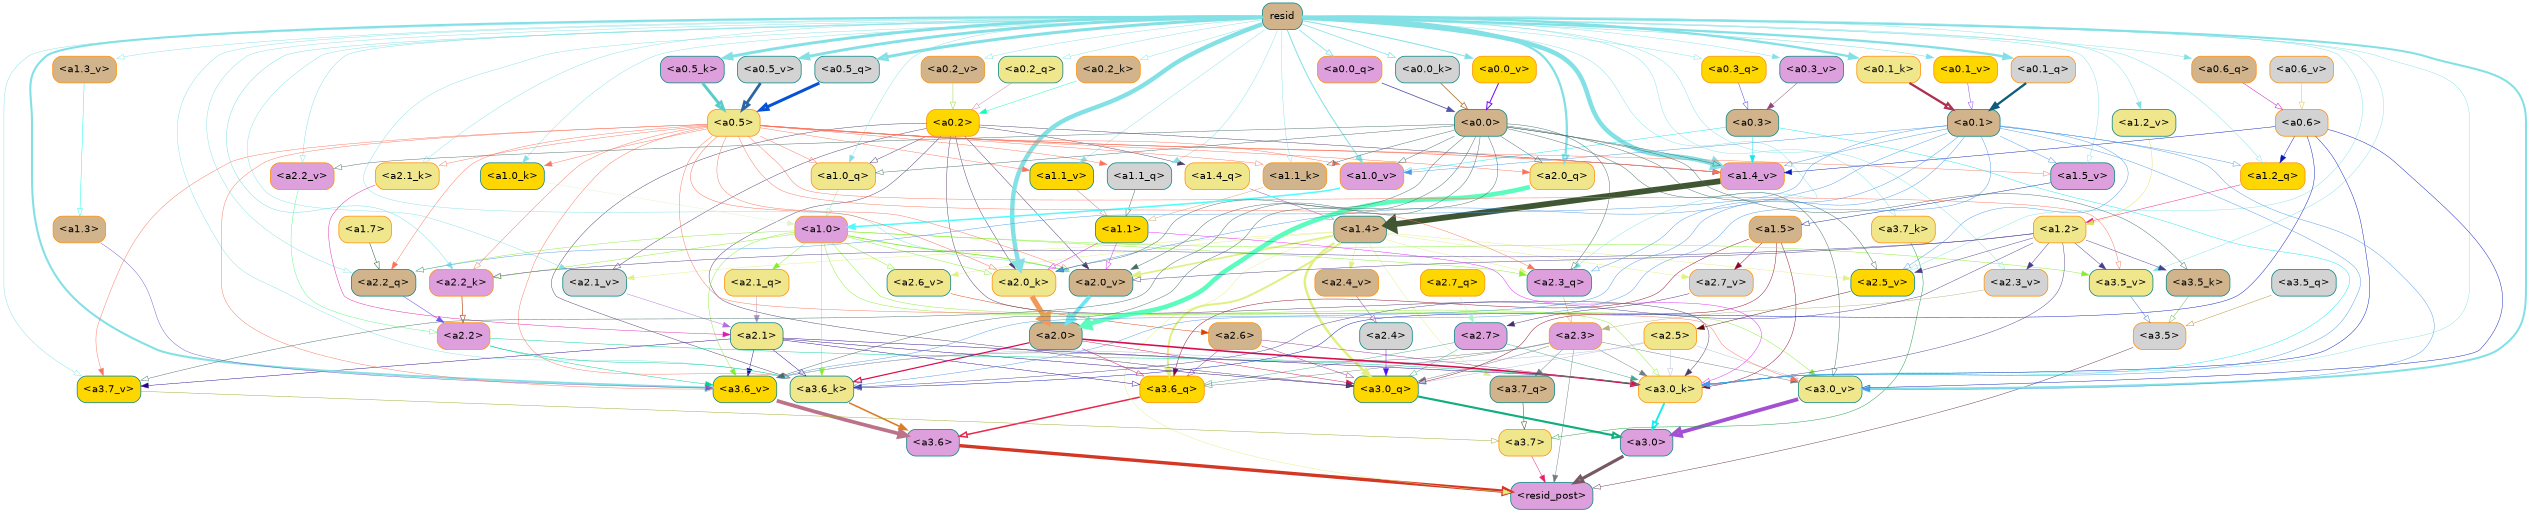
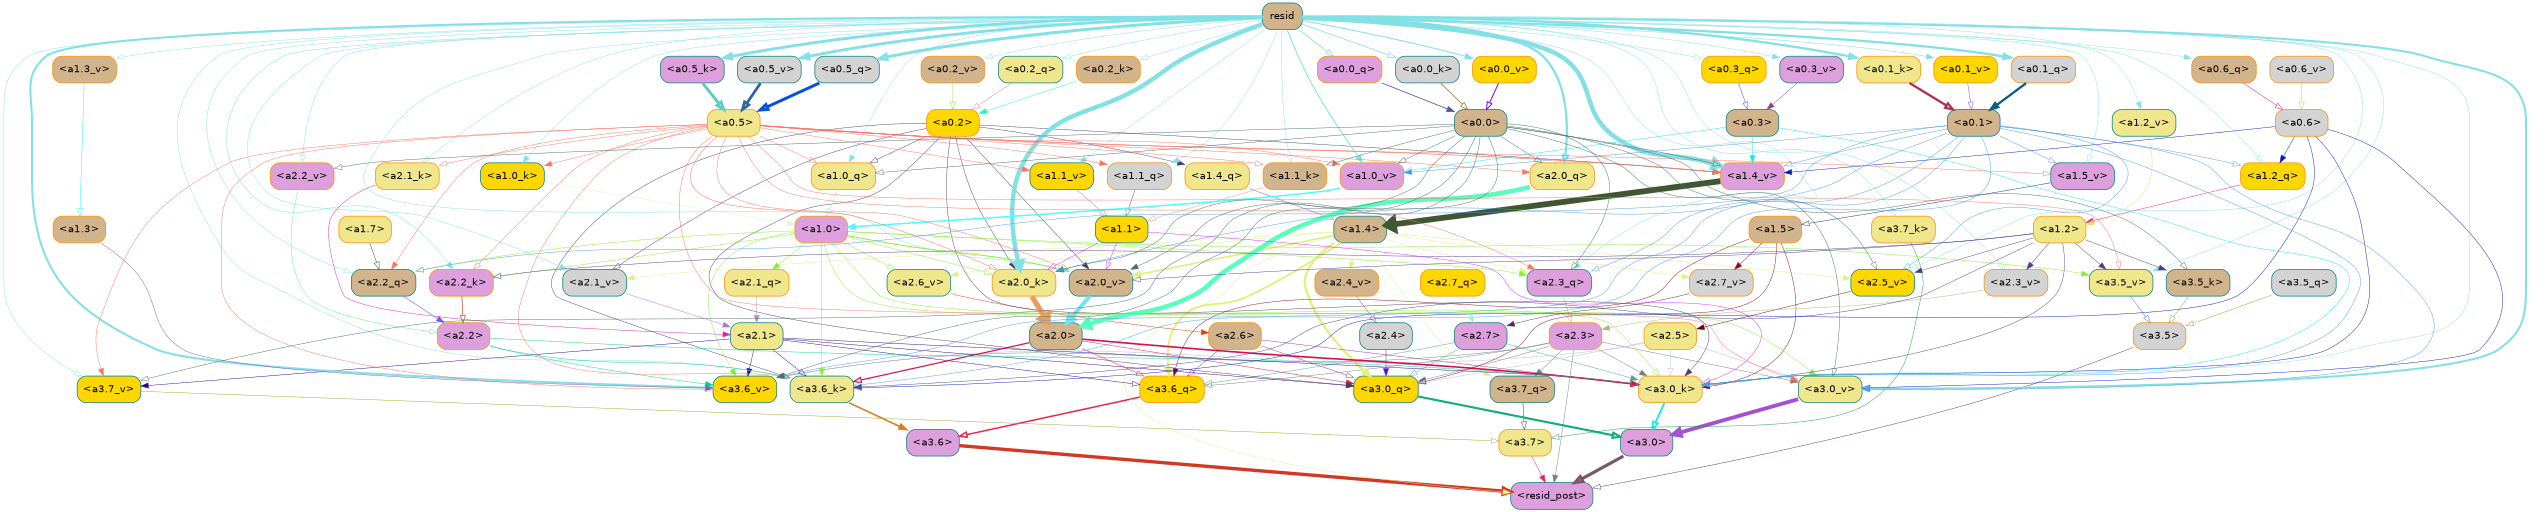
(1140, 176) -> (1140, 176)
(853, 422) -> none
